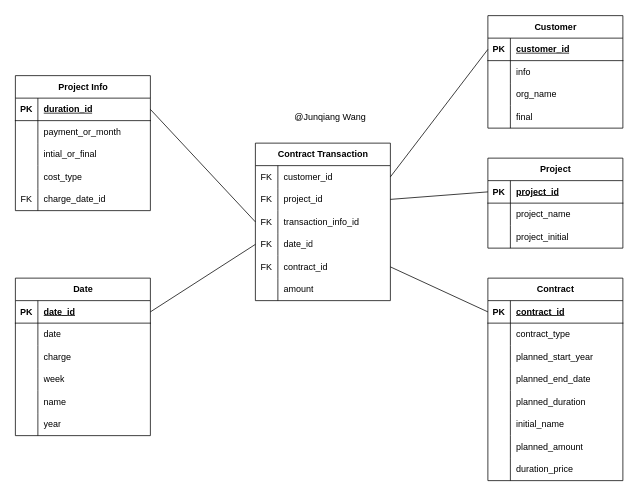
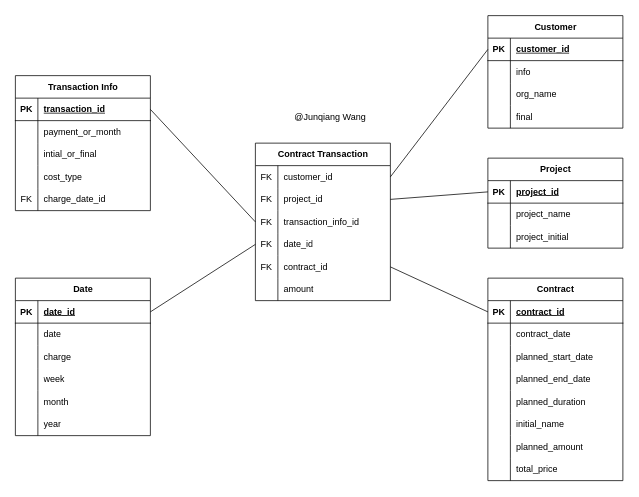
(83, 87) -> (83, 87)
(69, 109) -> (77, 109)
(549, 334) -> (549, 334)
(561, 357) -> (561, 357)
(54, 402) -> (56, 402)
(549, 469) -> (542, 469)
